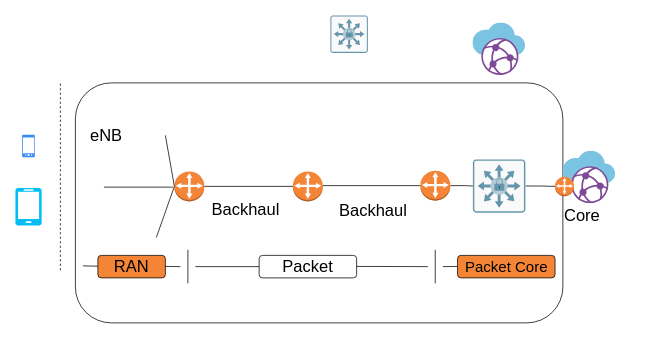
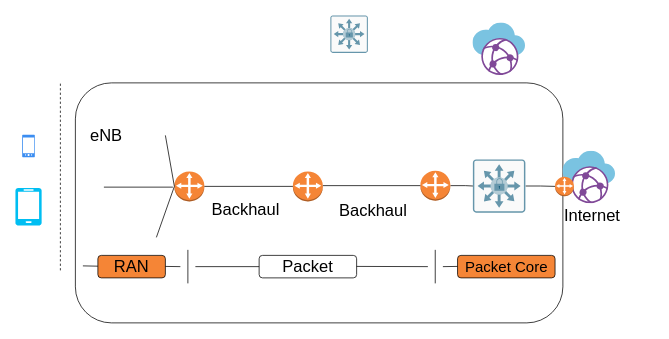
(583, 216) -> (601, 216)
